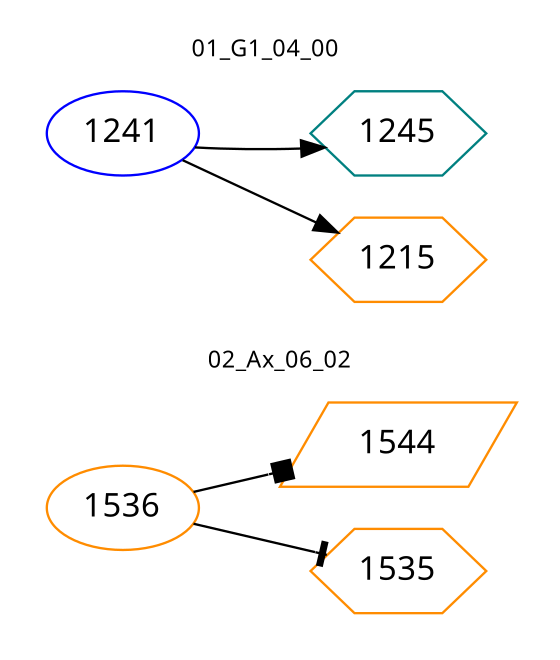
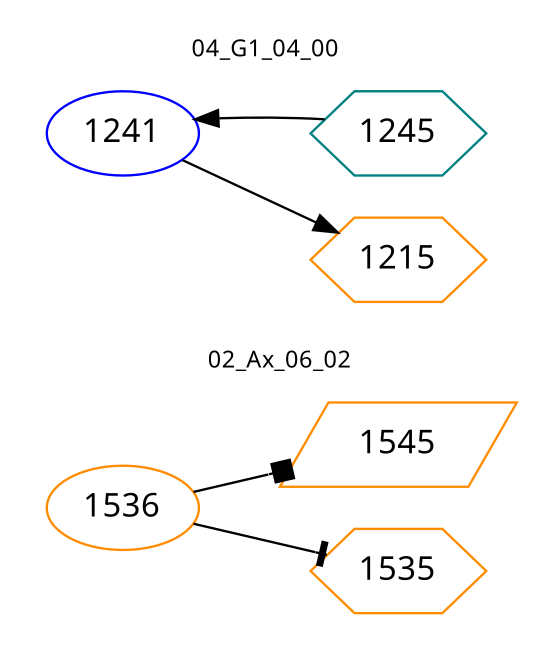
(267, 50) -> (267, 50)
(248, 149) -> (272, 118)
(398, 445) -> (398, 445)
